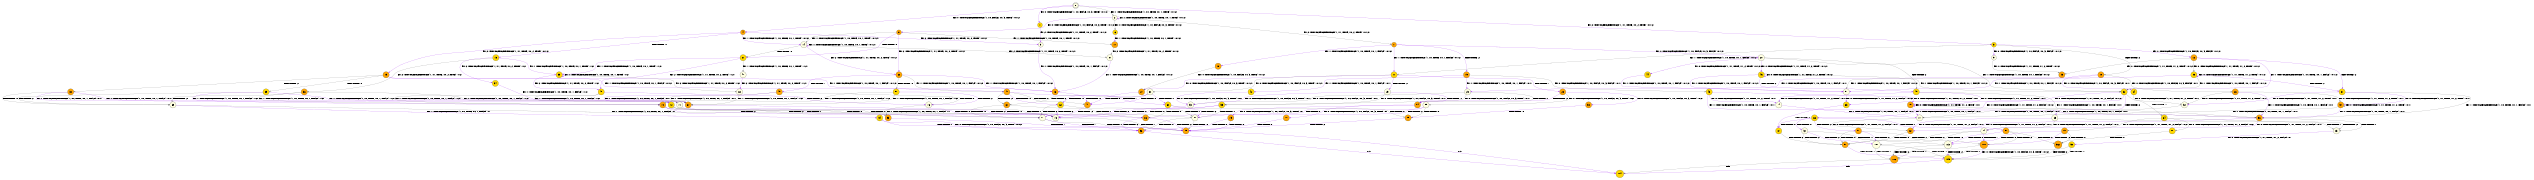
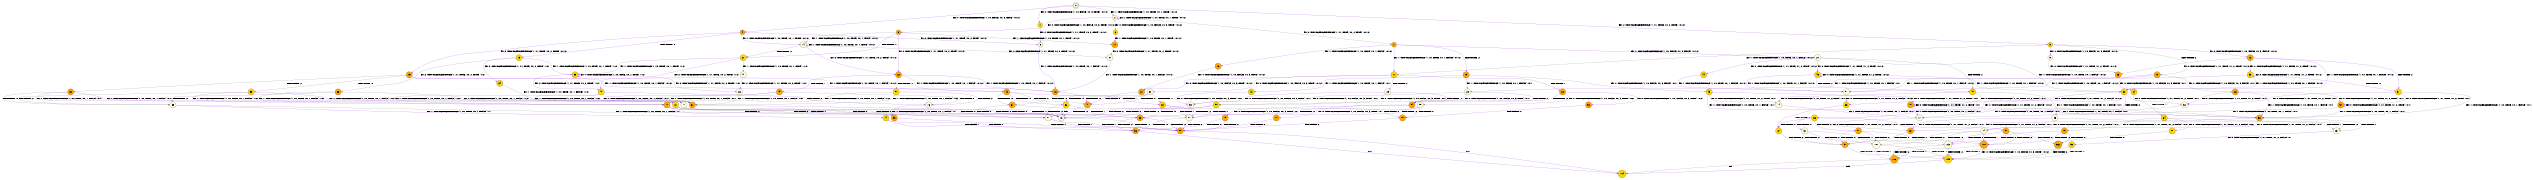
(1066, 111) -> (1066, 111)
(989, 124) -> (996, 124)
